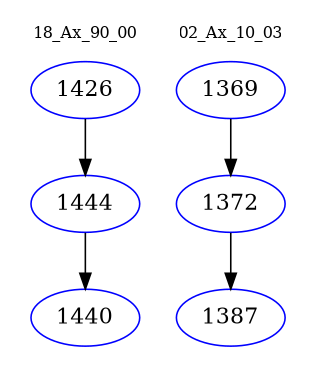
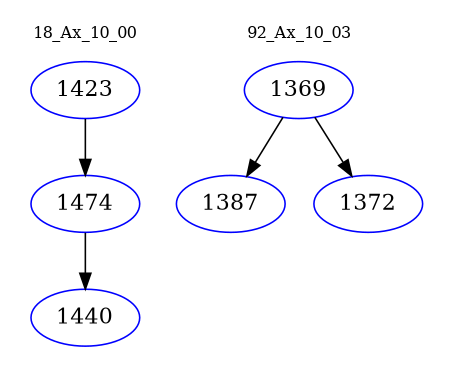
(85, 34) -> (85, 34)
(231, 34) -> (300, 34)
(85, 90) -> (85, 90)
(85, 204) -> (85, 204)
(231, 253) -> (269, 140)
